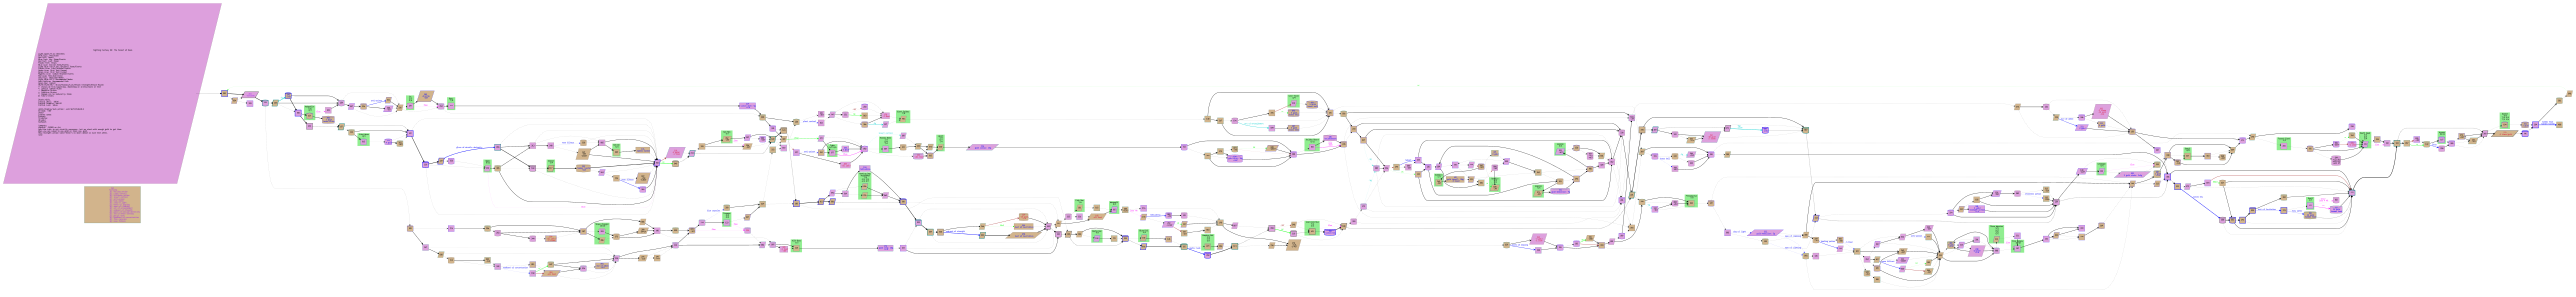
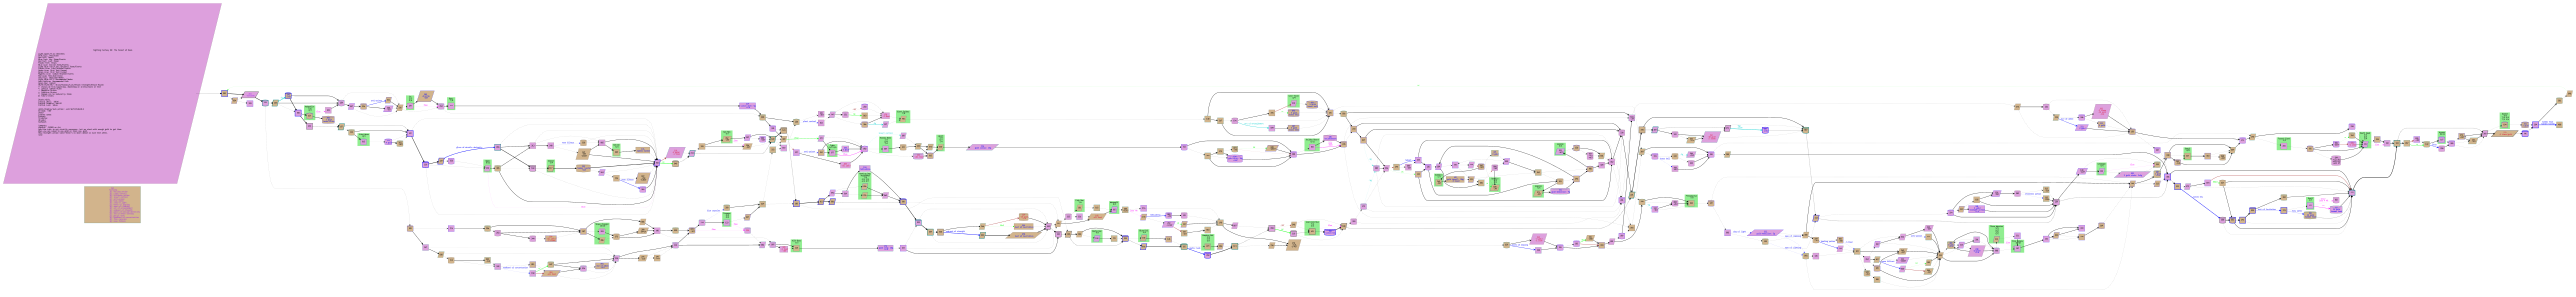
(2145, 141) -> (2145, 141)
